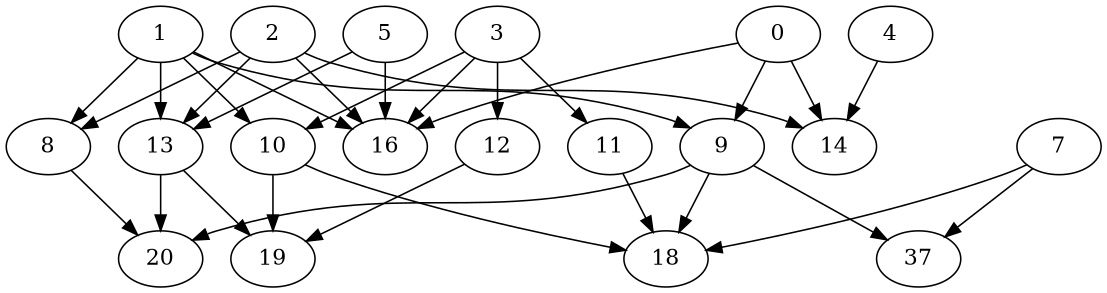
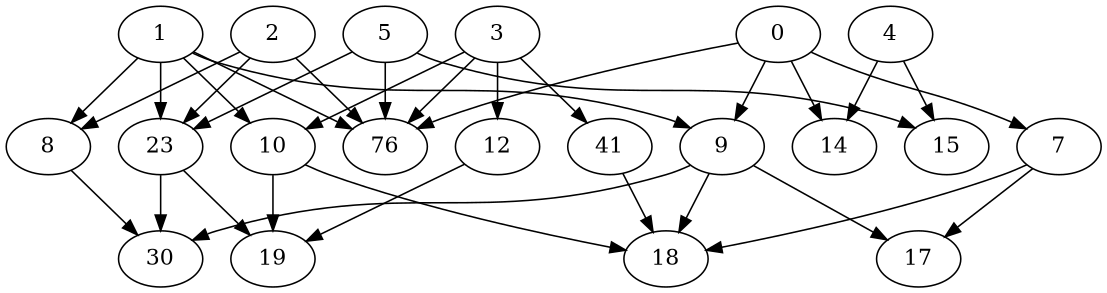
none -> (906, 87)
(595, 91) -> none
(161, 147) -> (161, 147)
(385, 147) -> (385, 147)
(610, 147) -> (610, 147)
none -> (947, 147)
(161, 259) -> (161, 259)
(919, 259) -> (919, 259)
